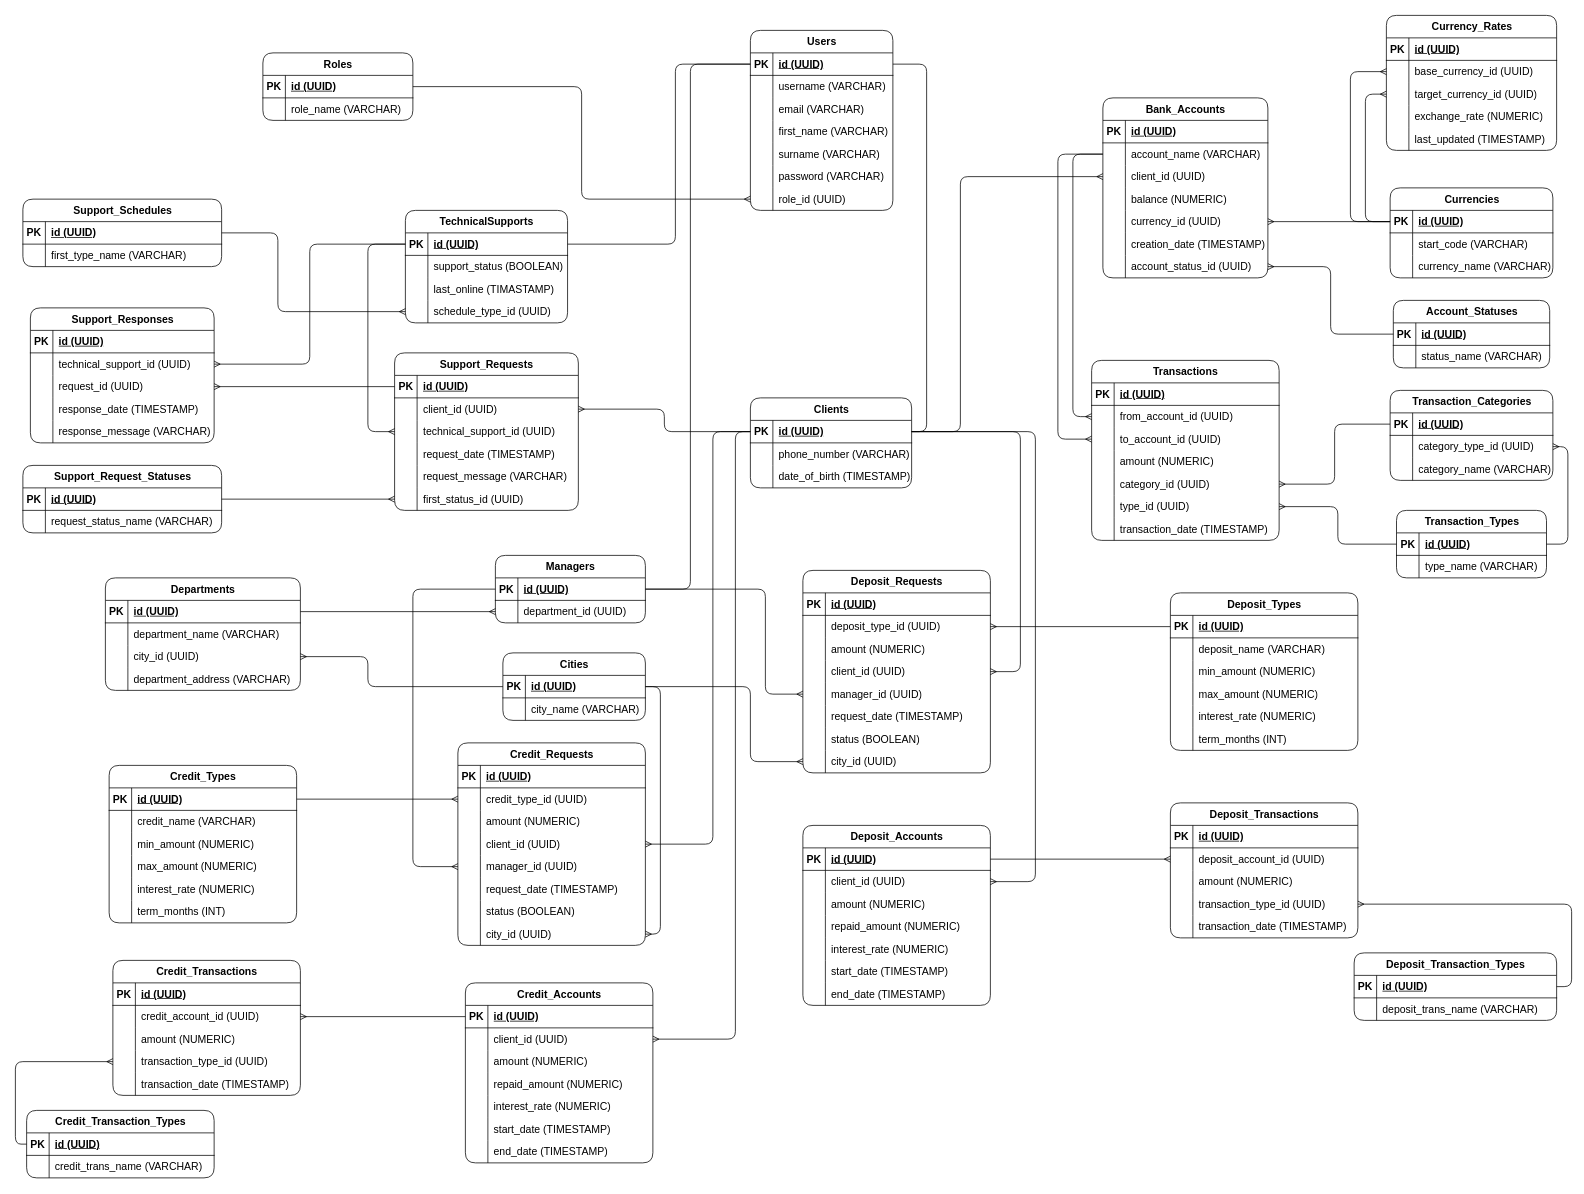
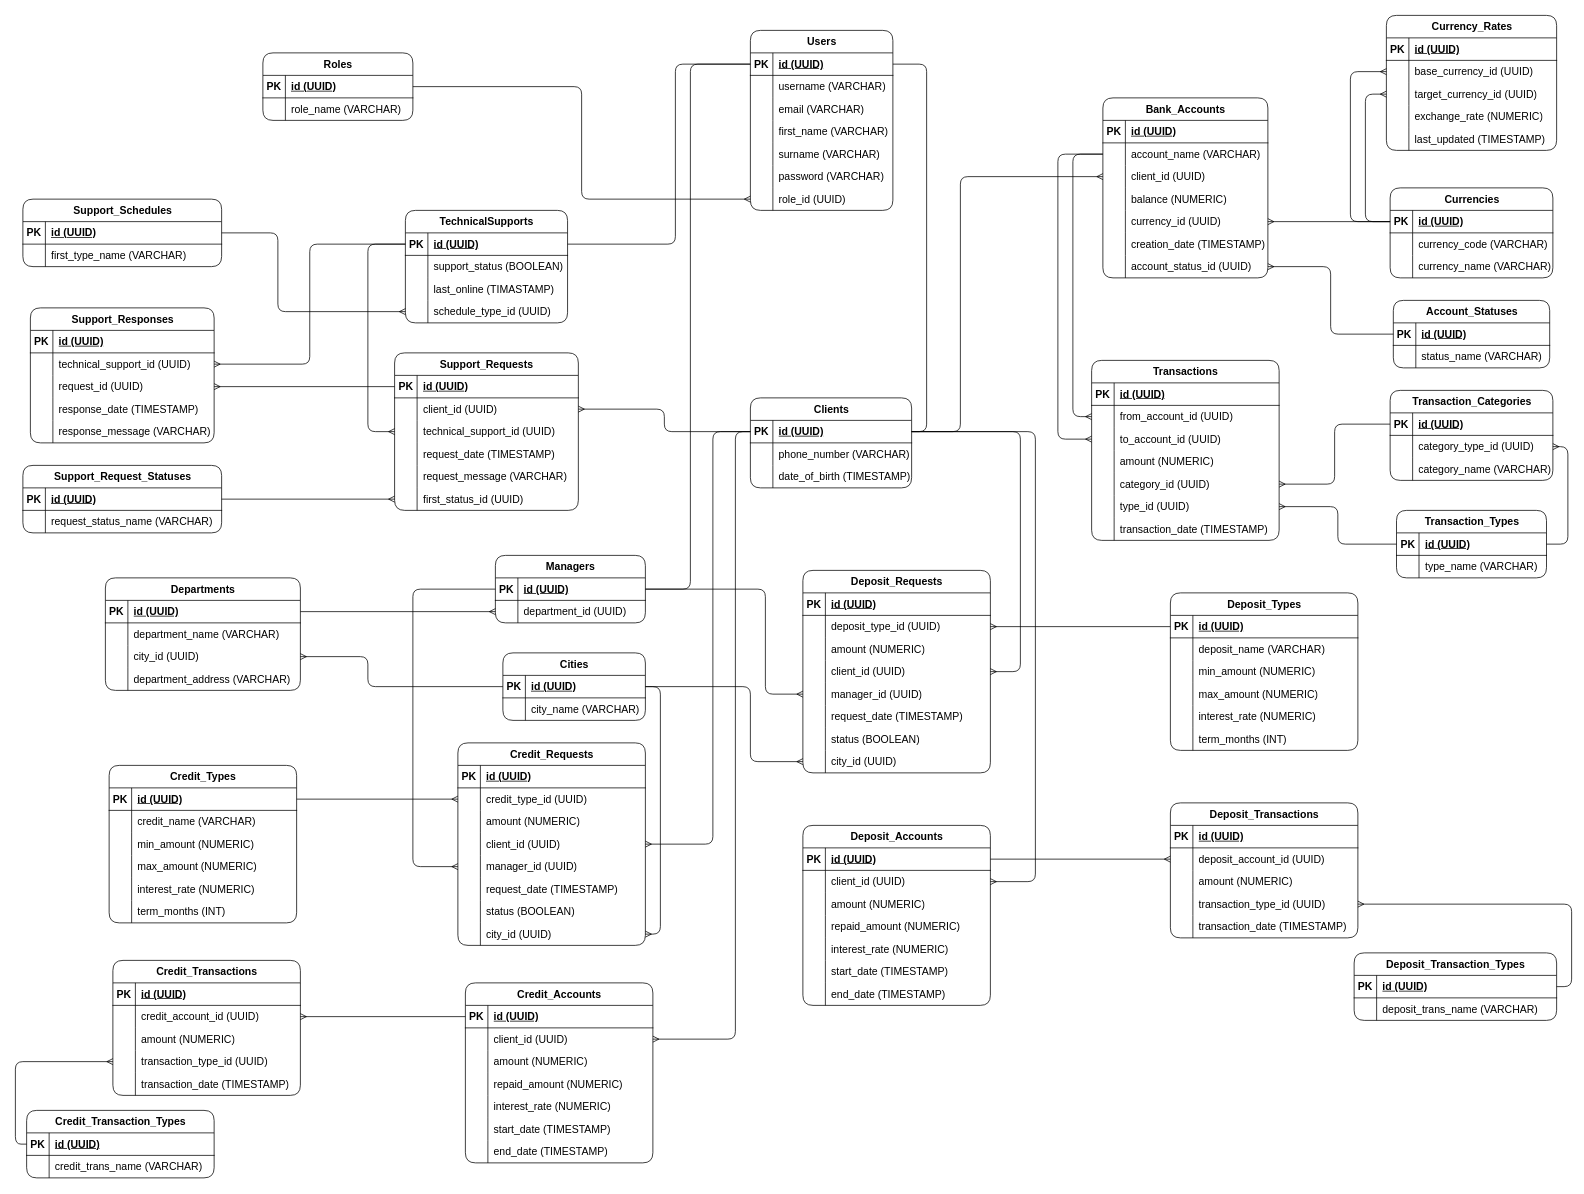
(1476, 244) -> (1485, 244)
